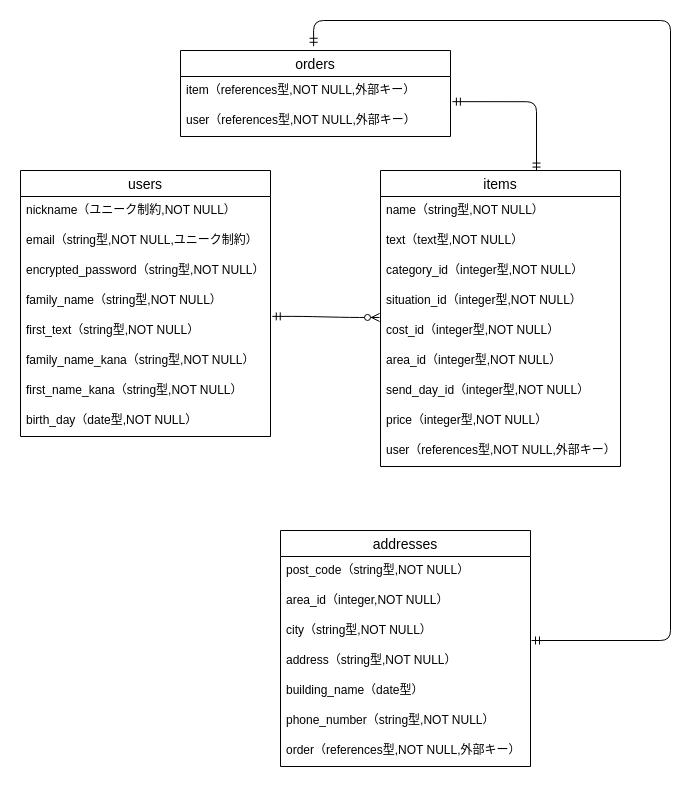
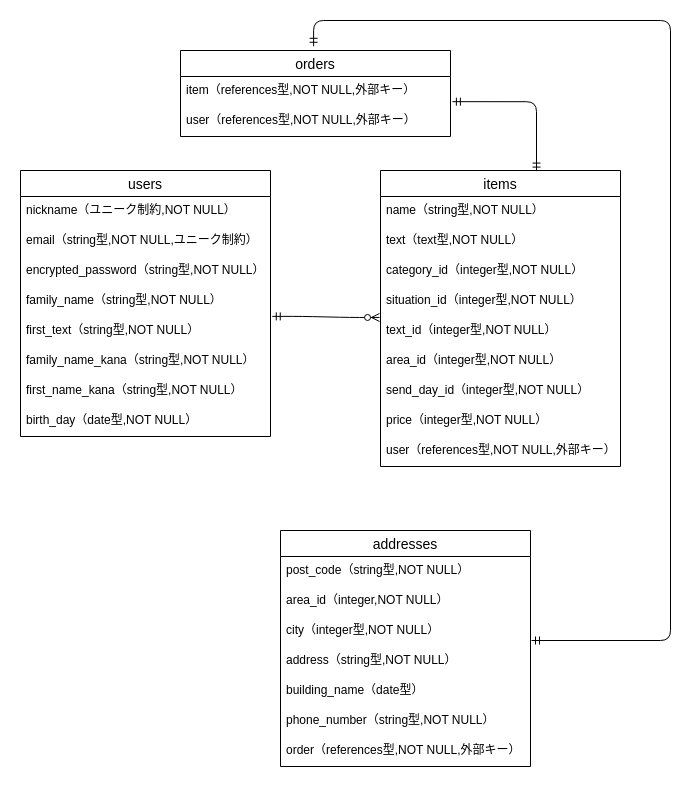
(475, 330) -> (475, 330)
(362, 630) -> (365, 630)
